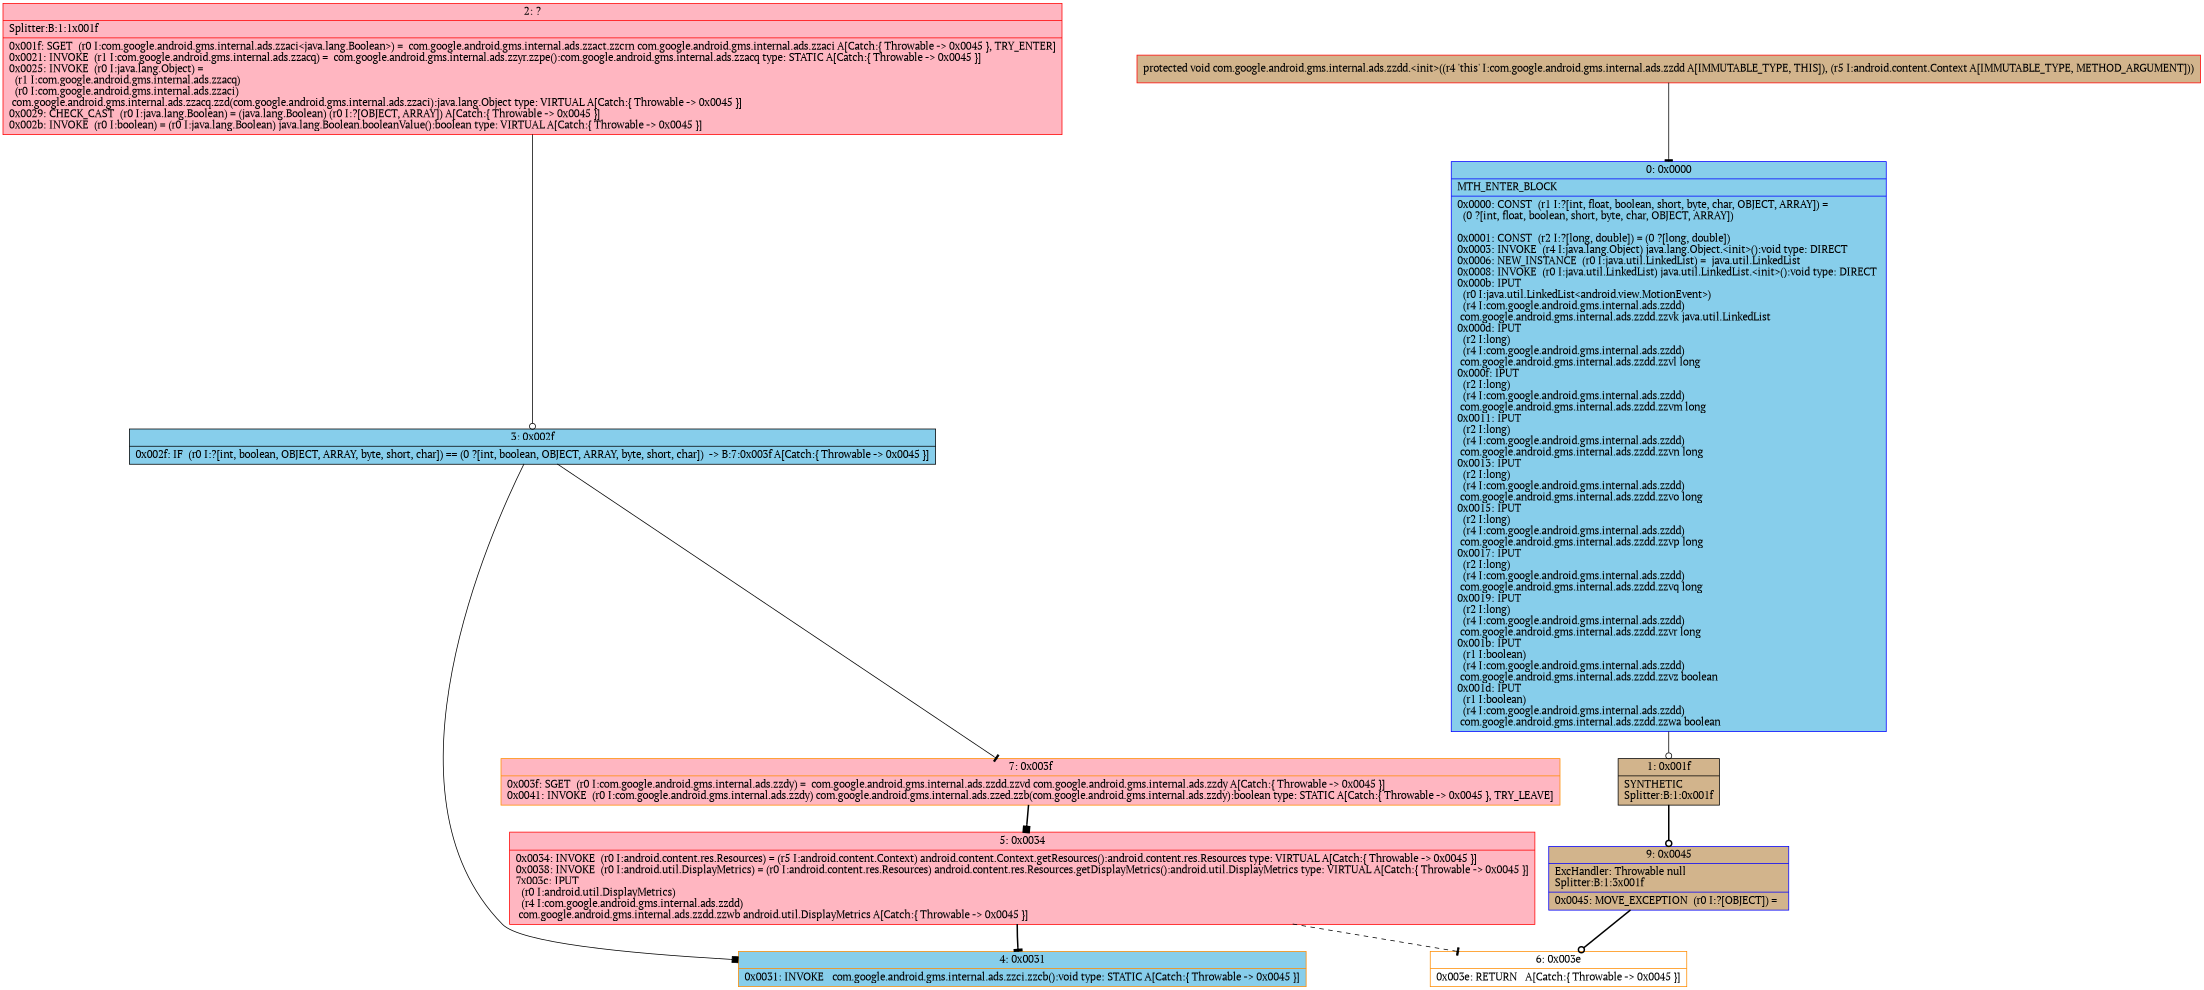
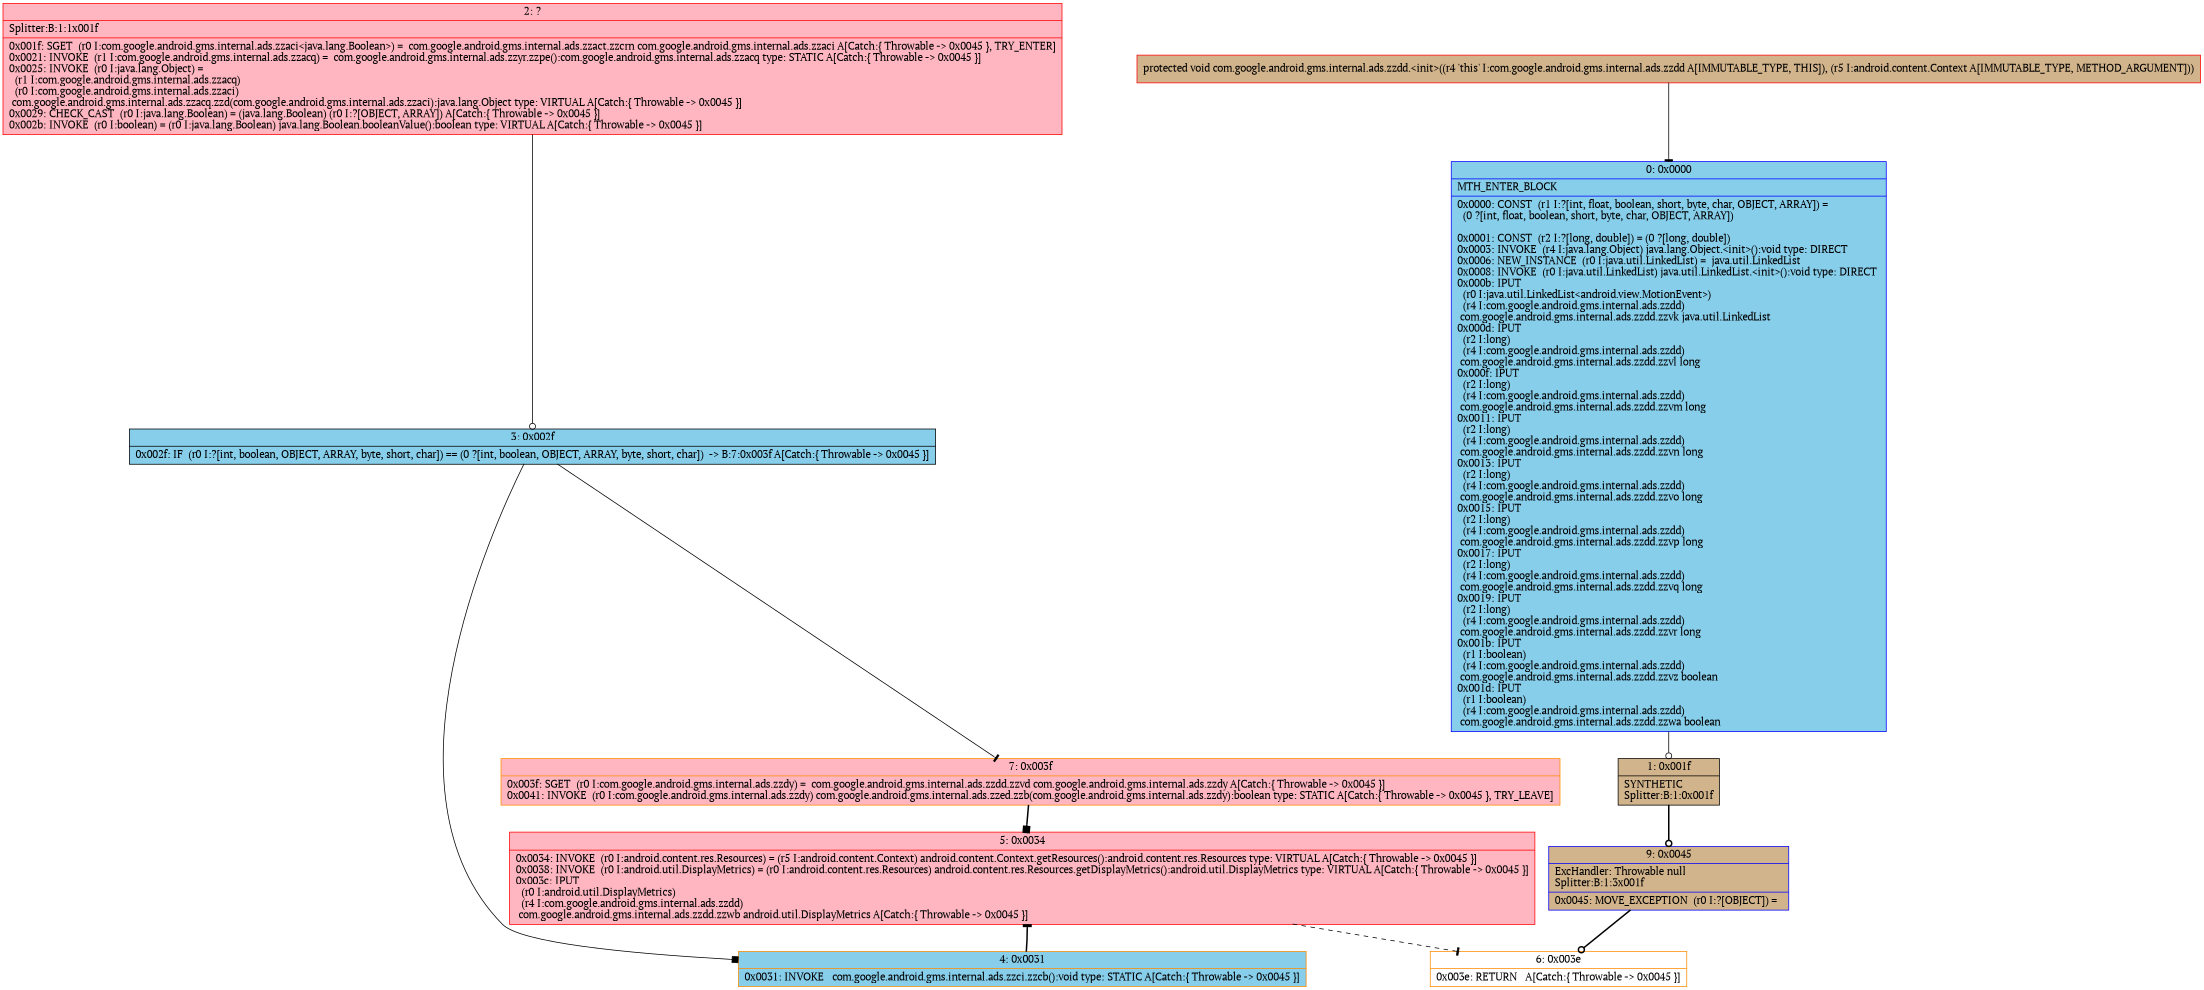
(550, 881) -> (550, 881)
(1017, 936) -> (1027, 940)
